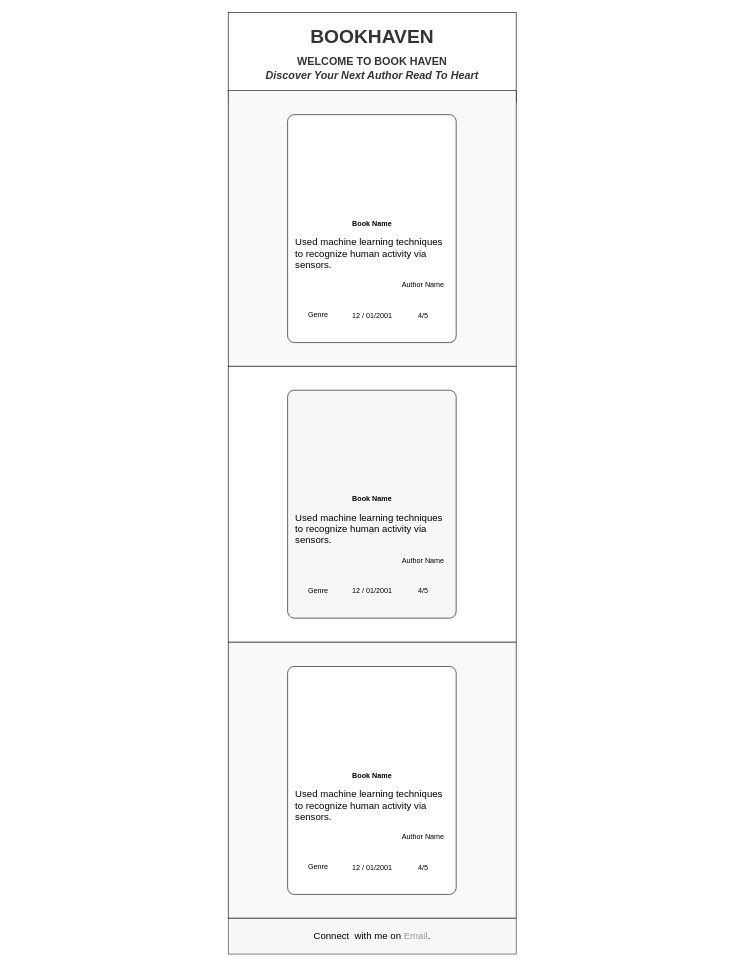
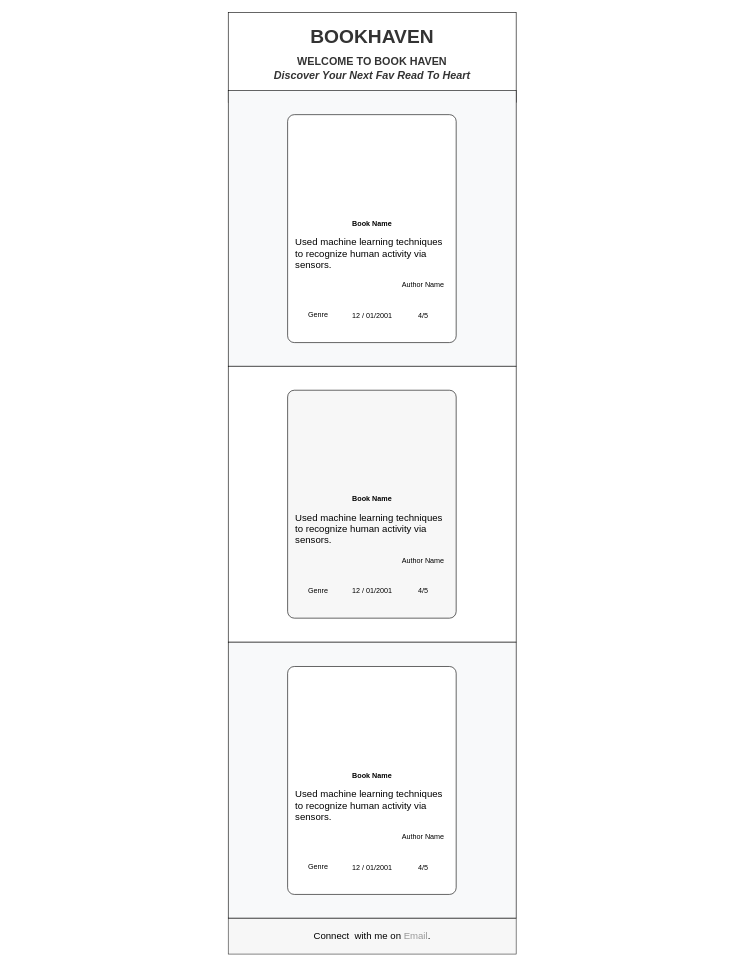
(372, 57) -> (372, 57)
